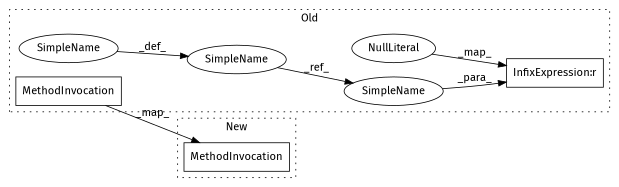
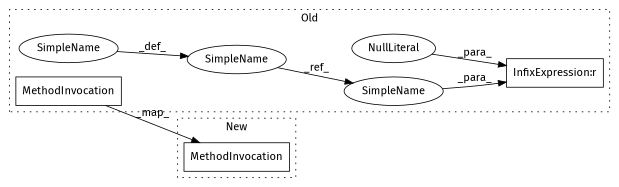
(475, 53) -> (475, 53)
